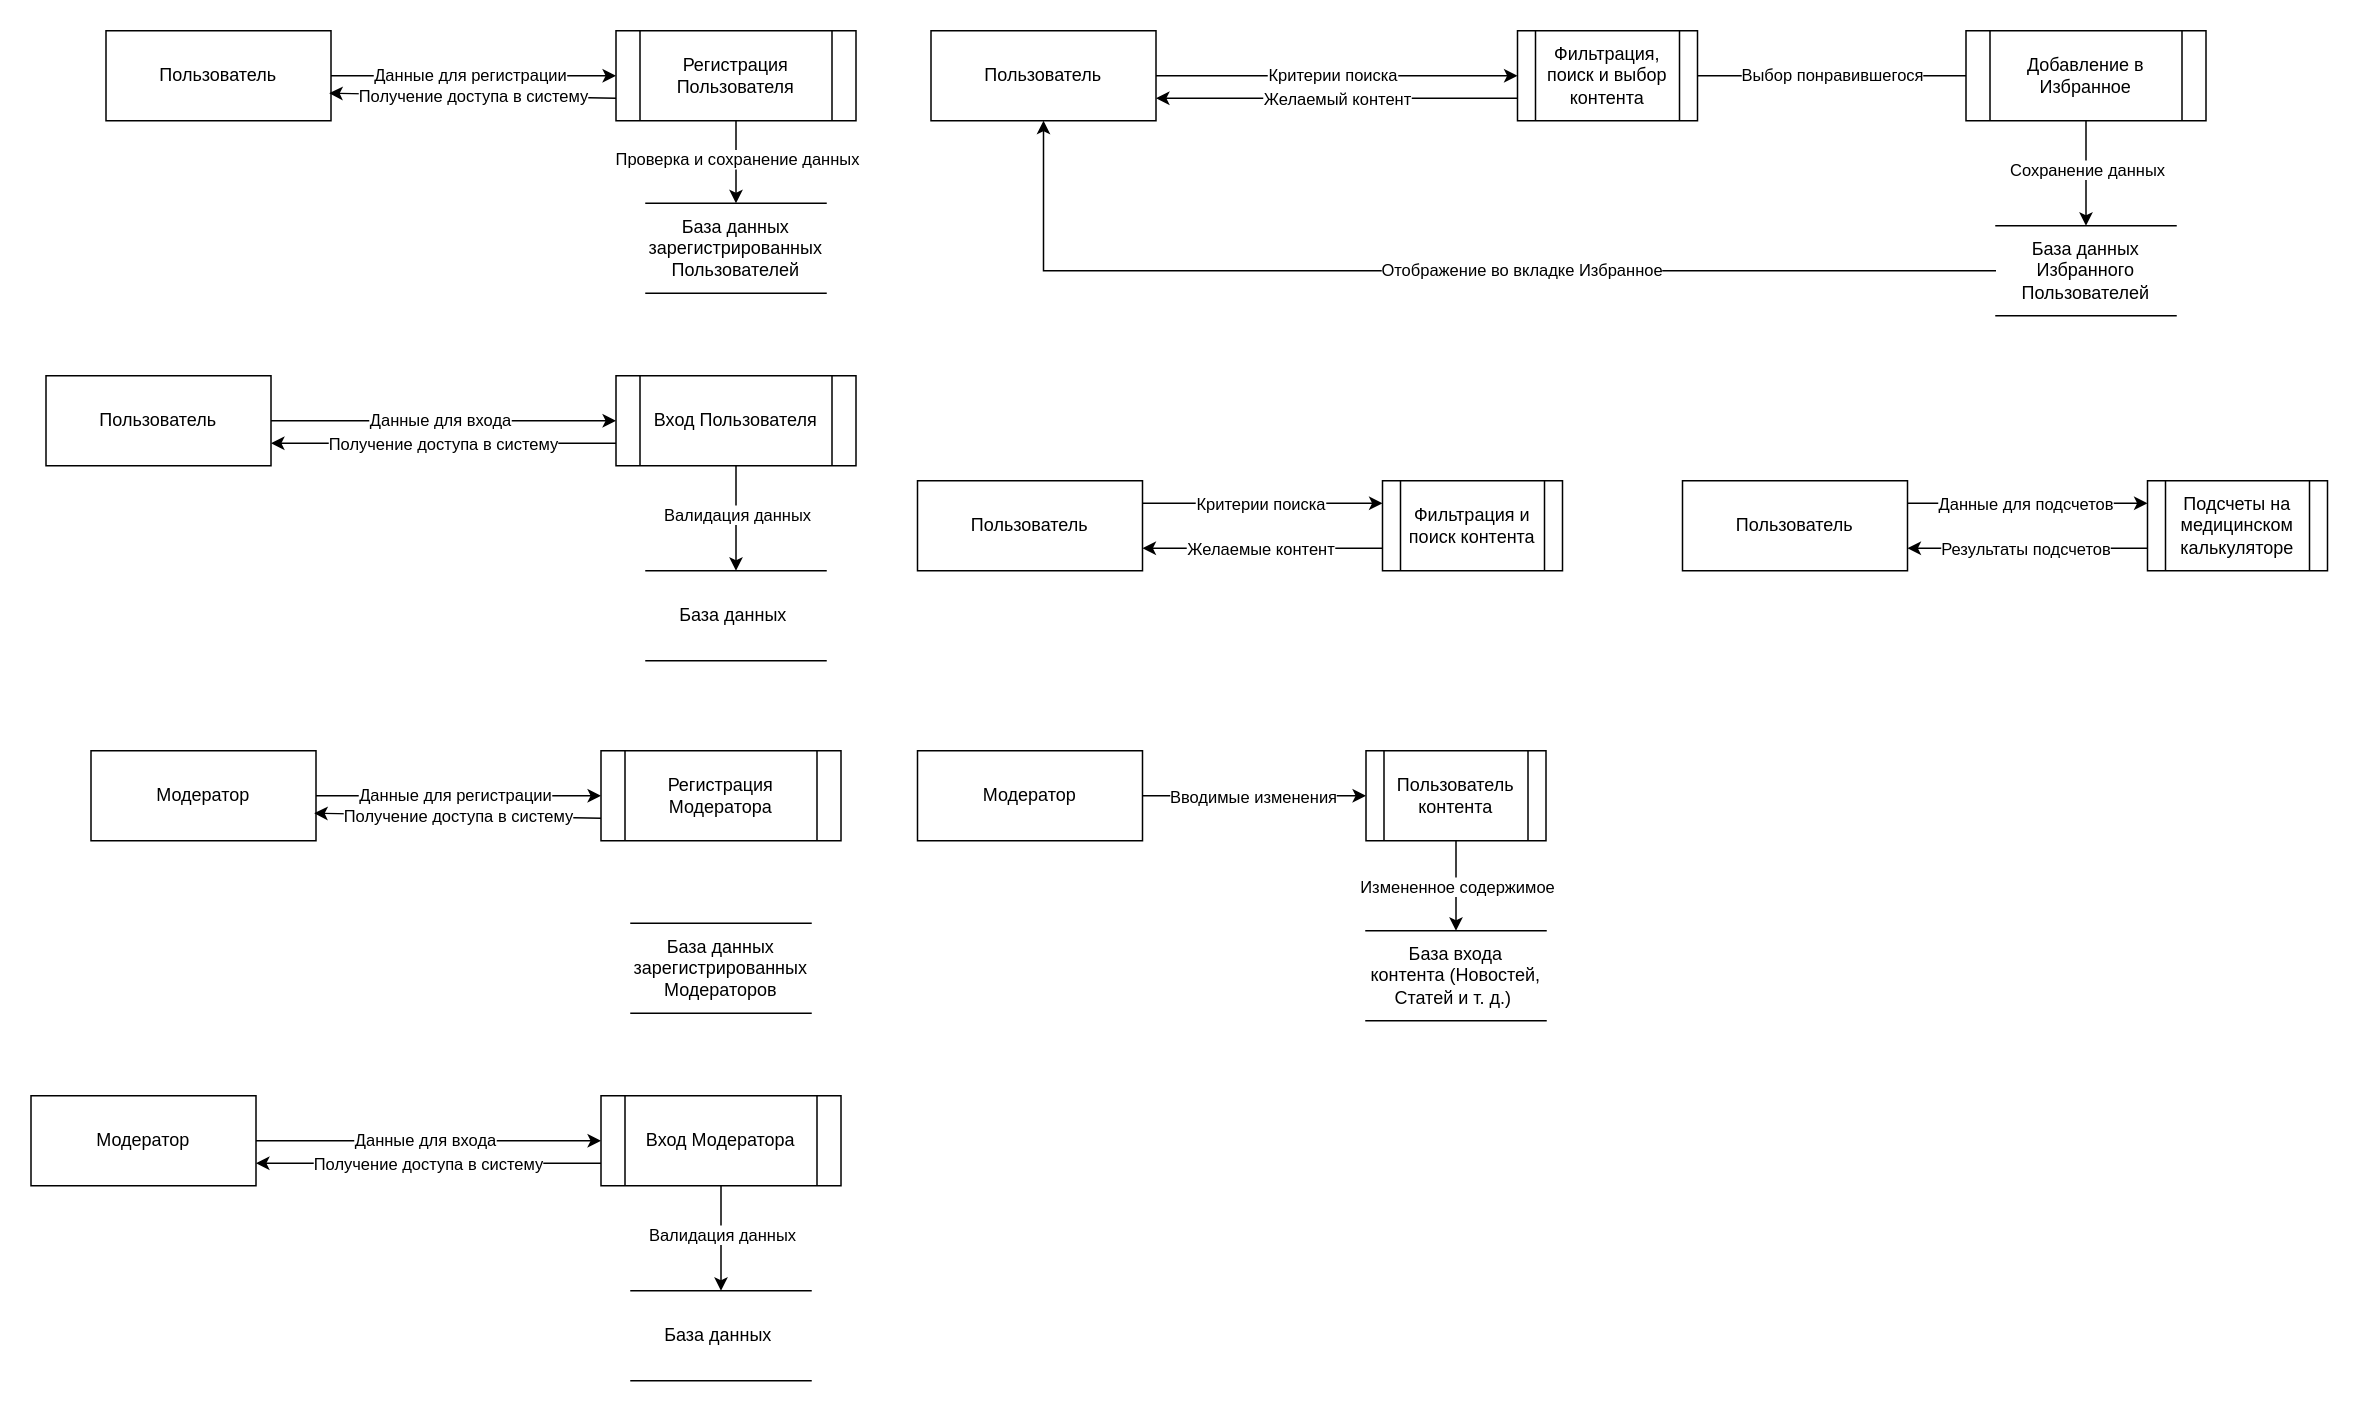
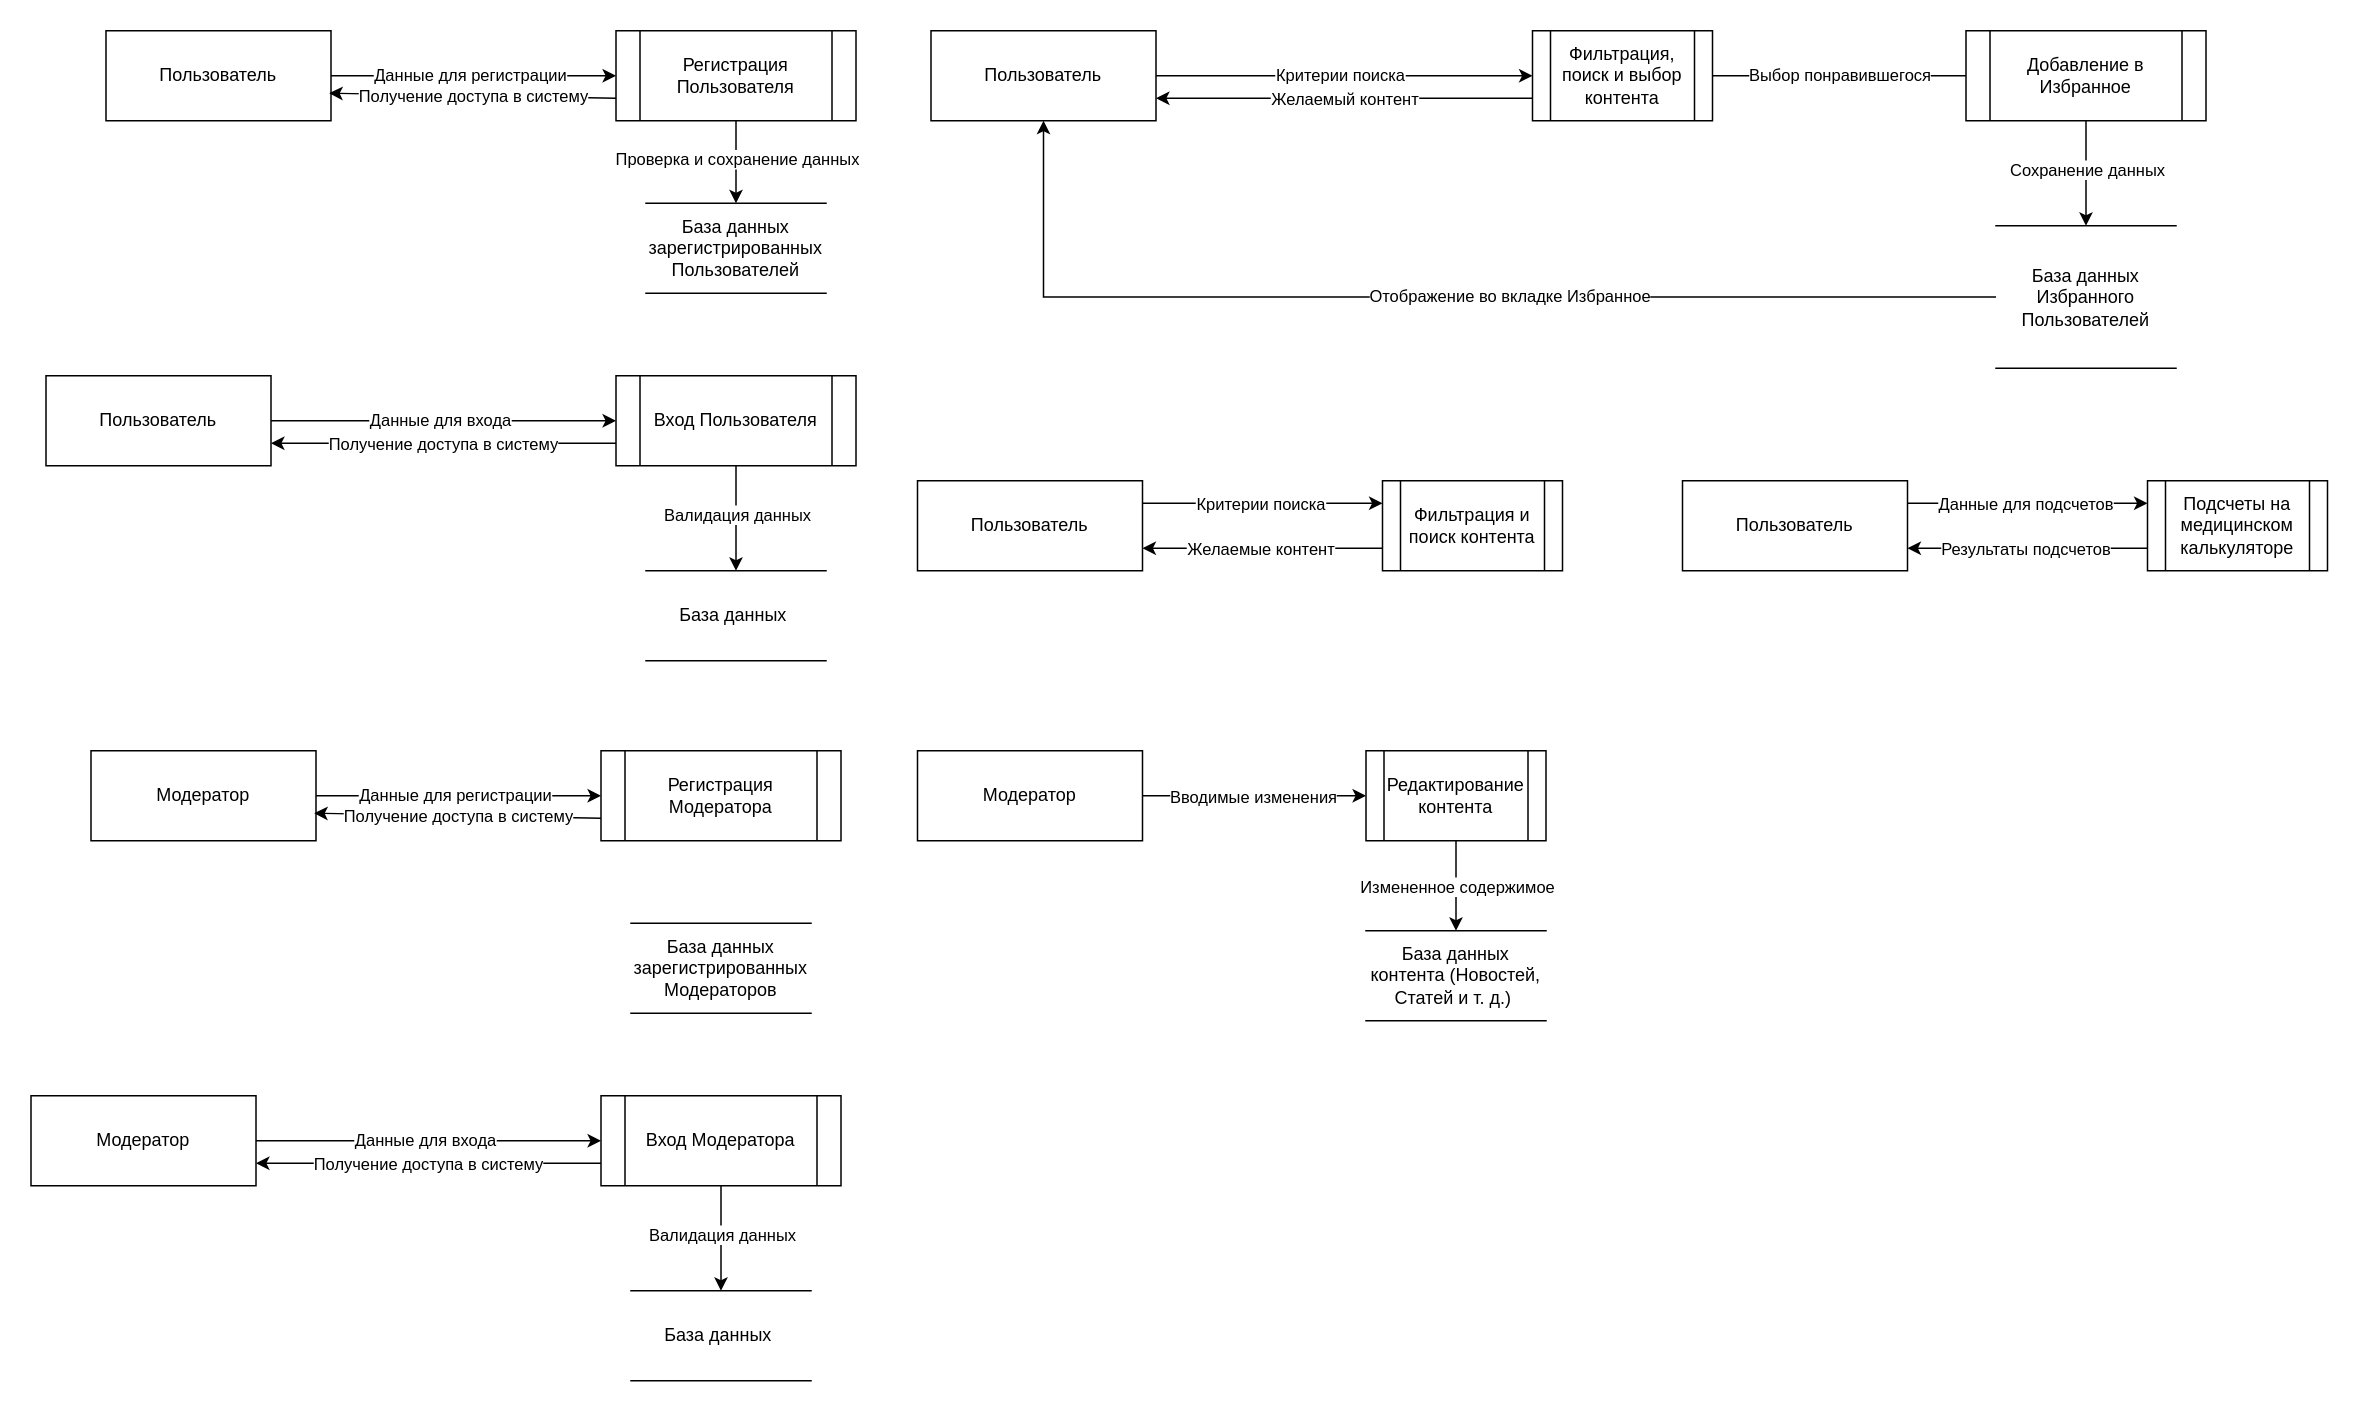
(1607, 76) -> (1622, 76)
(2086, 271) -> (2086, 297)
(1456, 796) -> (1456, 796)
(1456, 976) -> (1456, 976)
